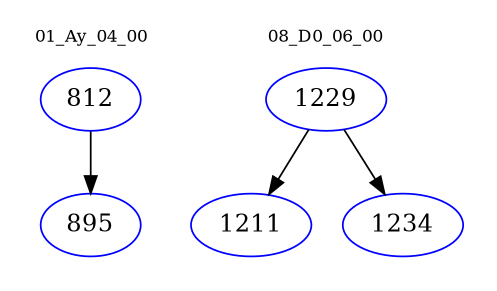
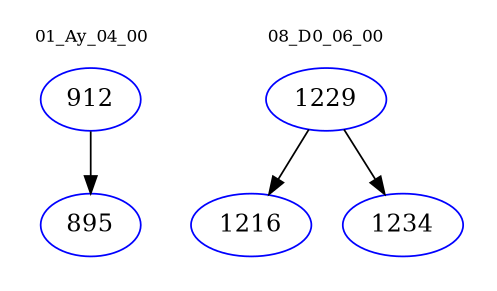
(91, 99) -> (91, 99)
(251, 225) -> (251, 225)
